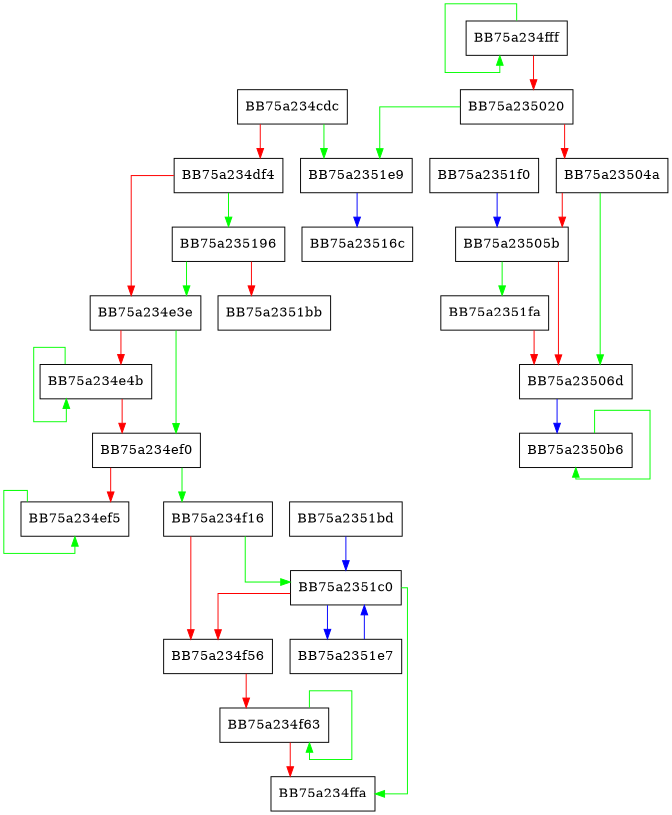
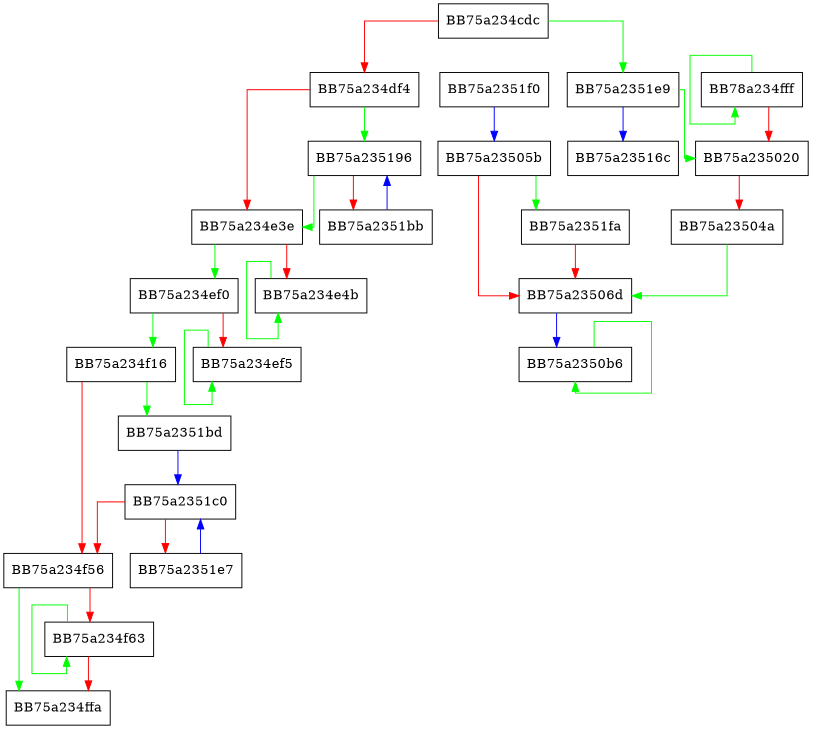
(517, 38) -> (752, 90)
(399, 107) -> (684, 126)
none -> (387, 198)
(562, 205) -> none
(122, 411) -> none
(245, 577) -> (147, 394)
(327, 617) -> (165, 531)
(407, 699) -> (19, 635)
